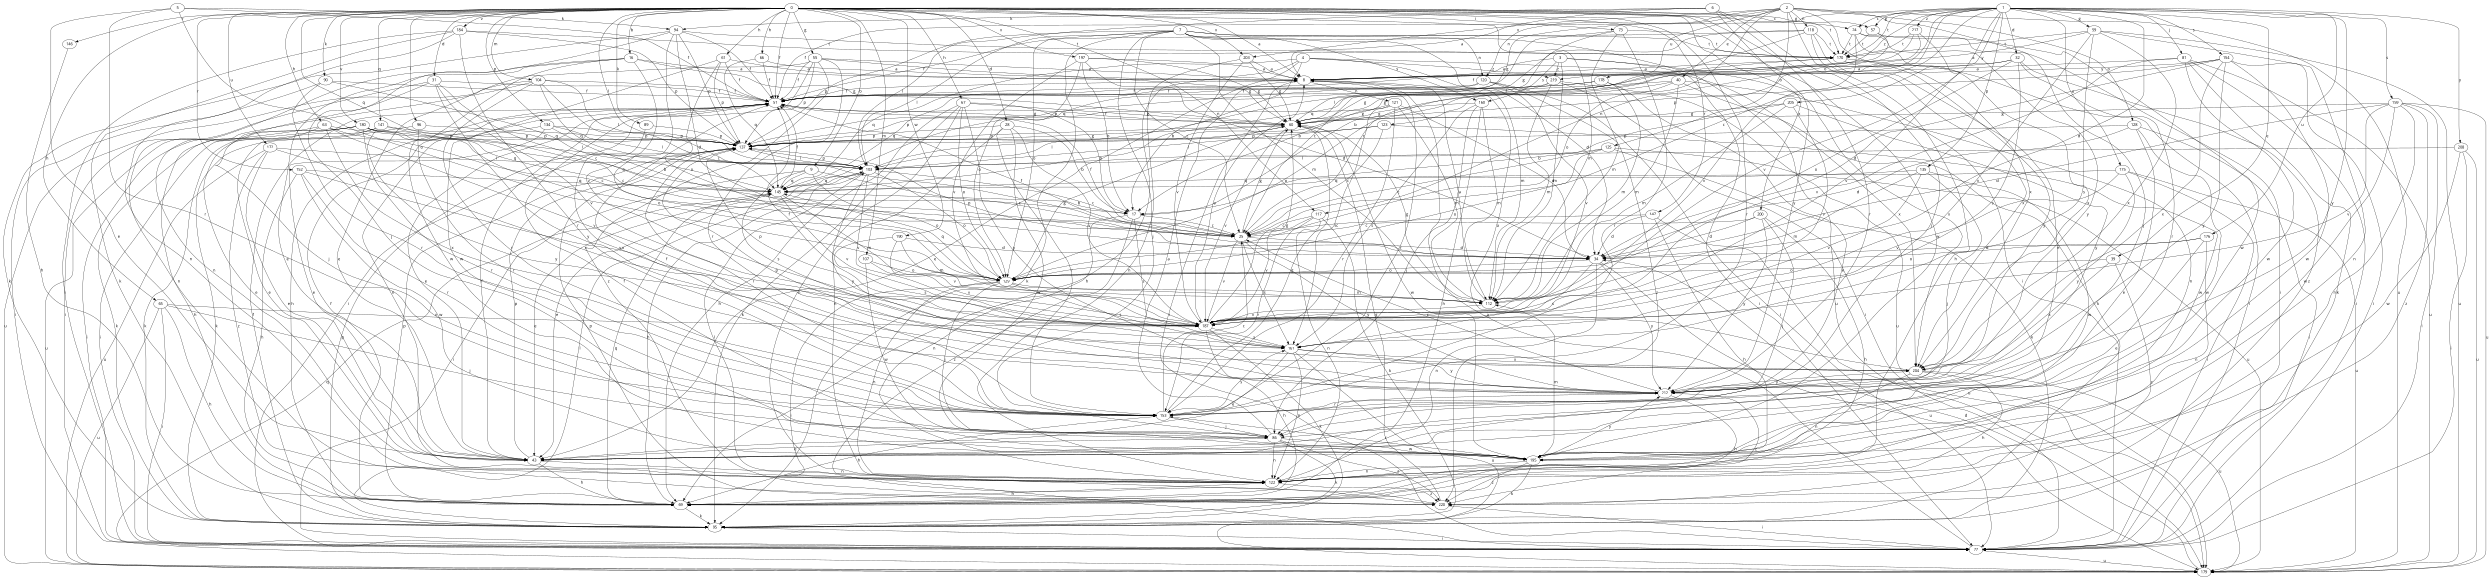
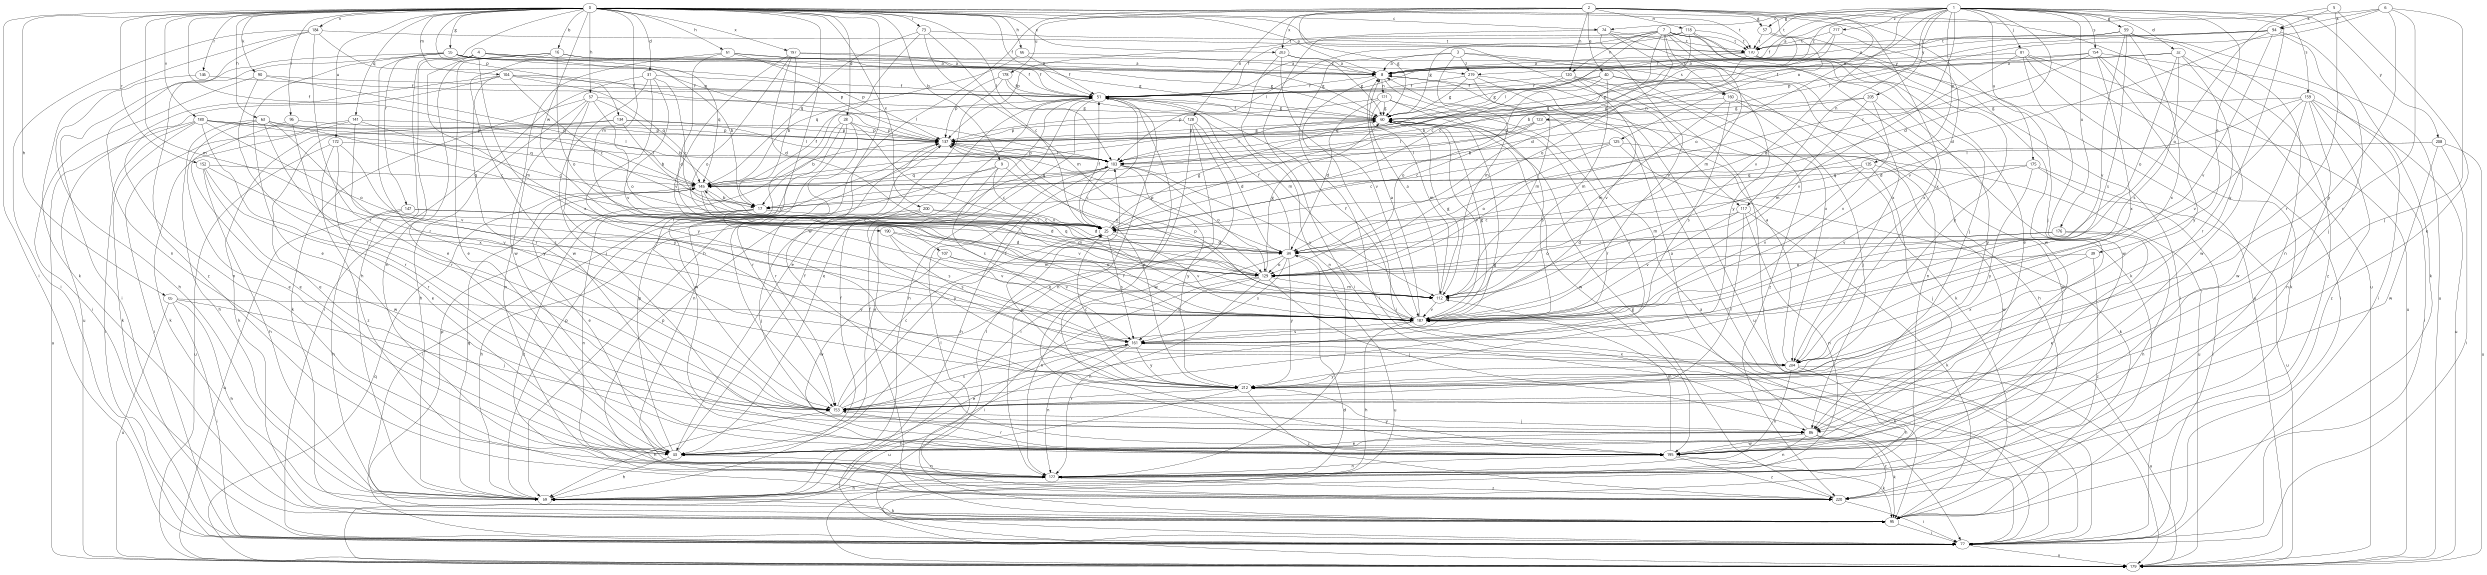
(483, 24) -> (627, 91)
(364, 103) -> (309, 97)
(646, 125) -> none
